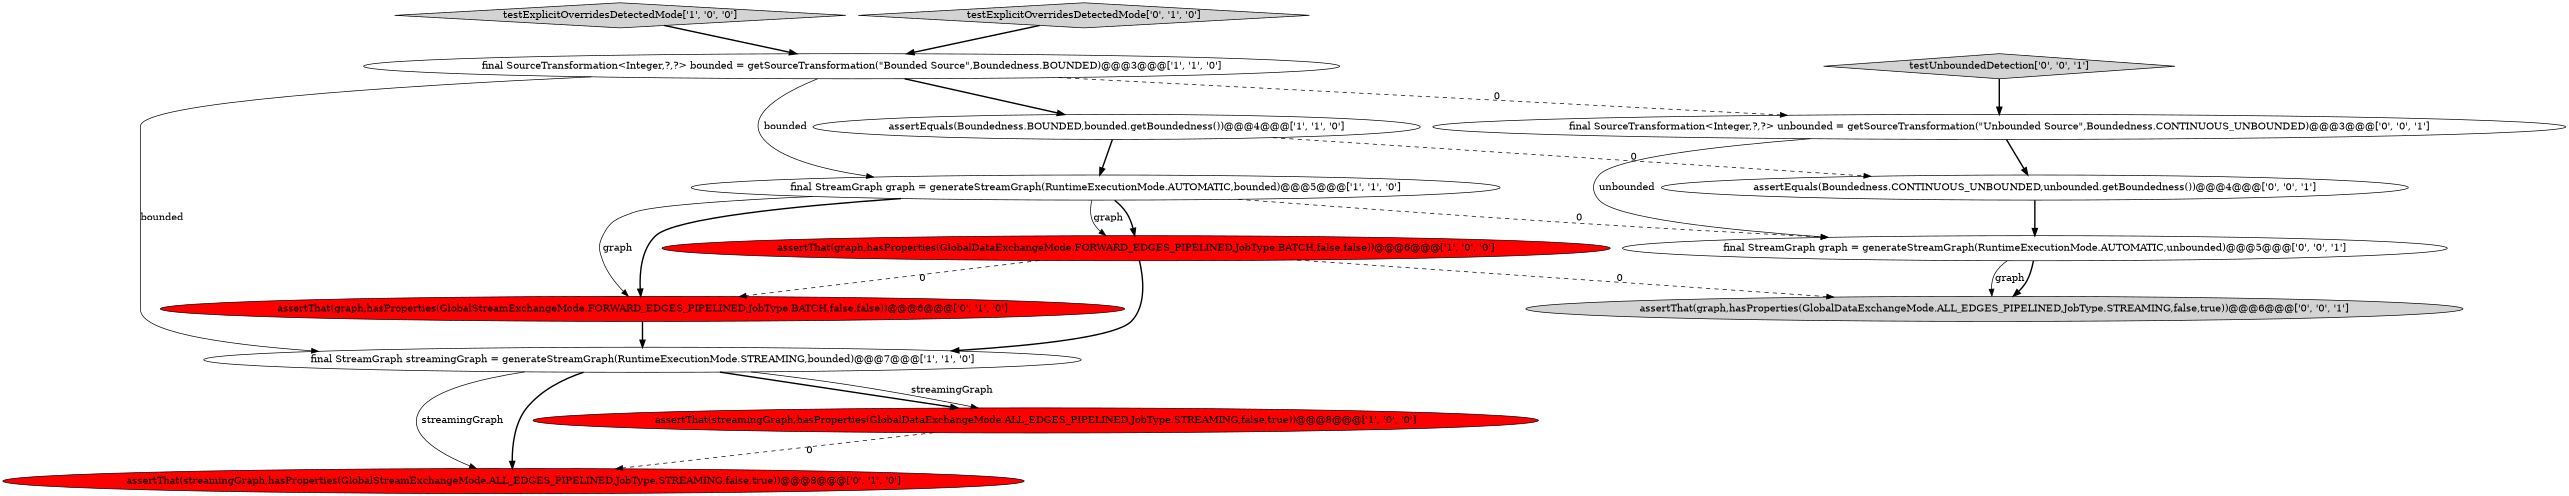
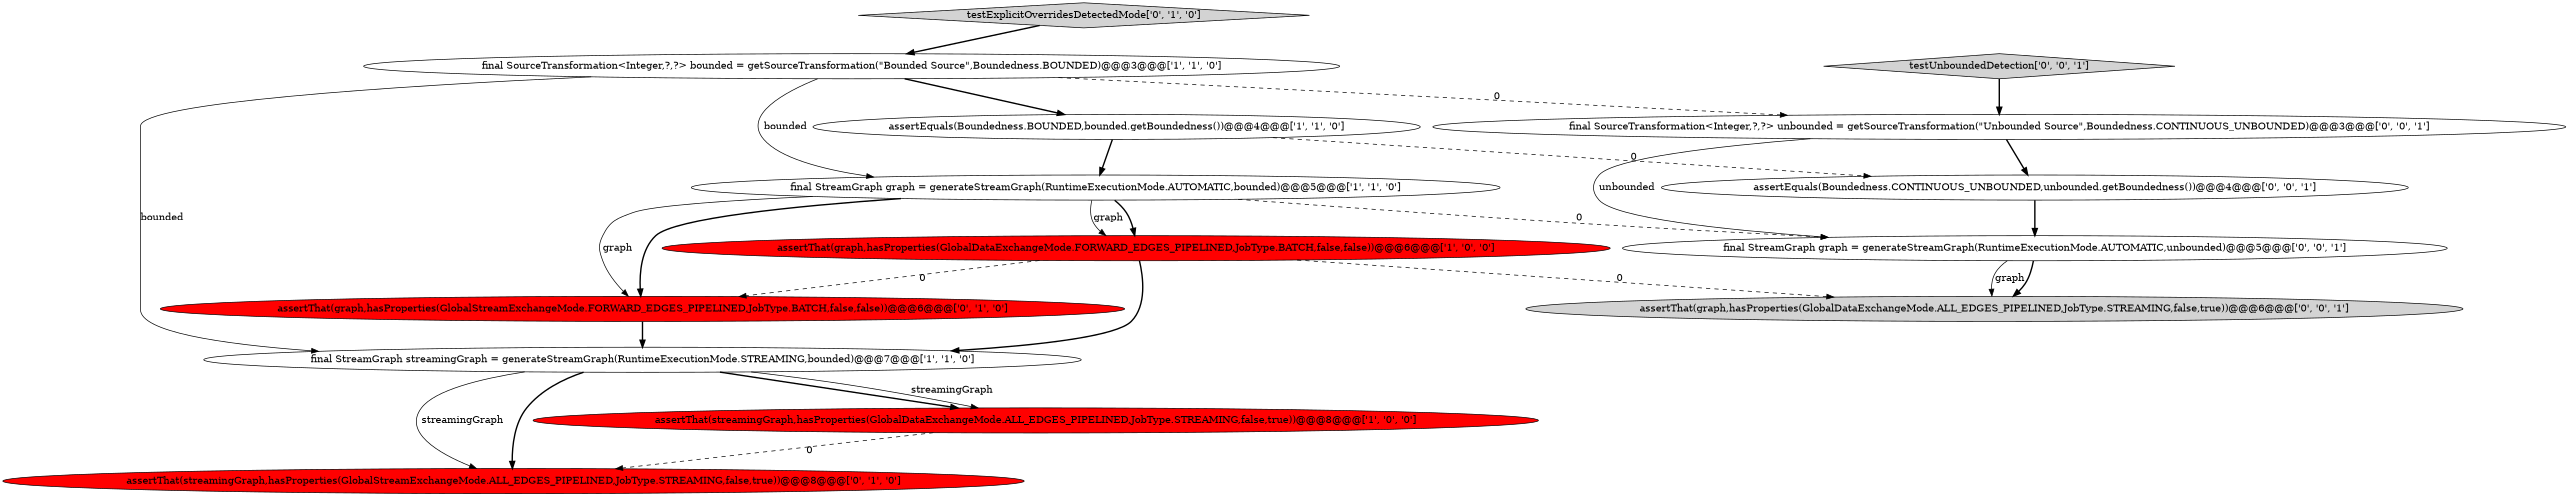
(620, 15) -> none
